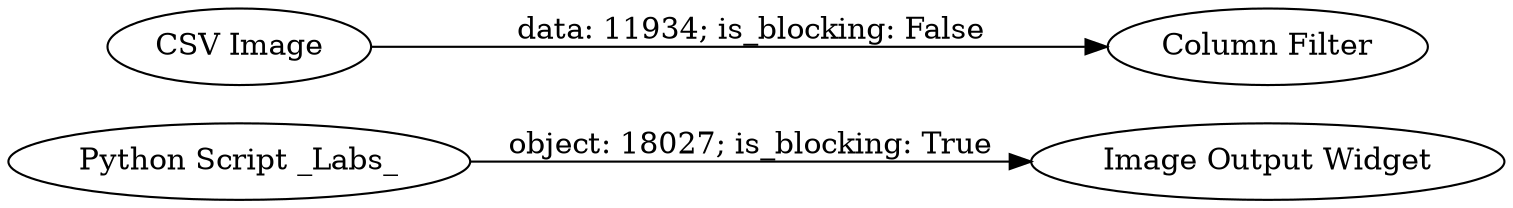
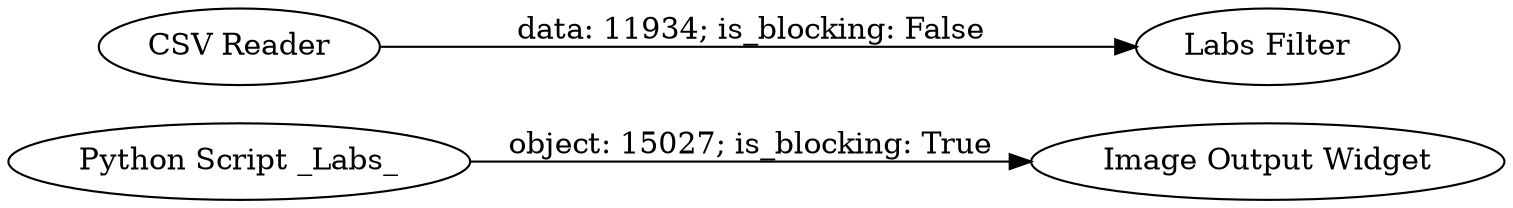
(239, 47) -> (239, 47)
(1268, 47) -> (1268, 47)
(751, 146) -> (751, 146)
